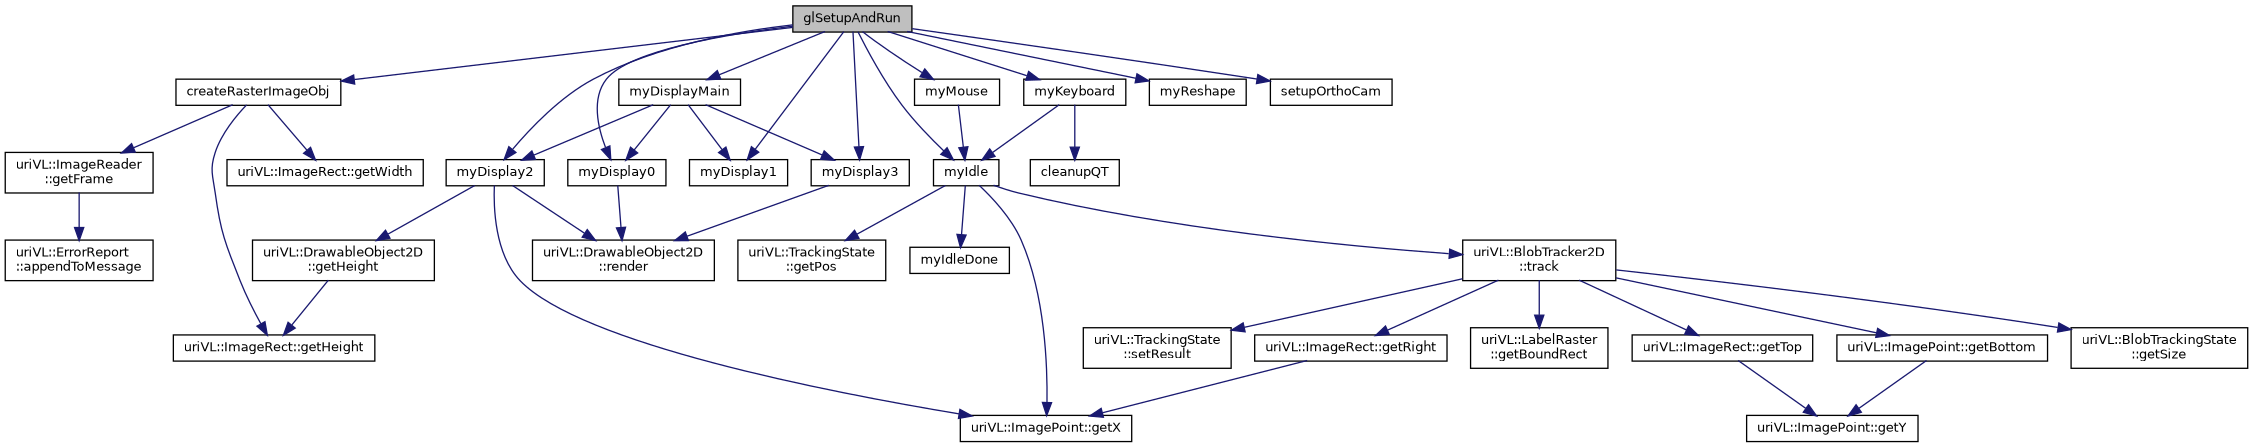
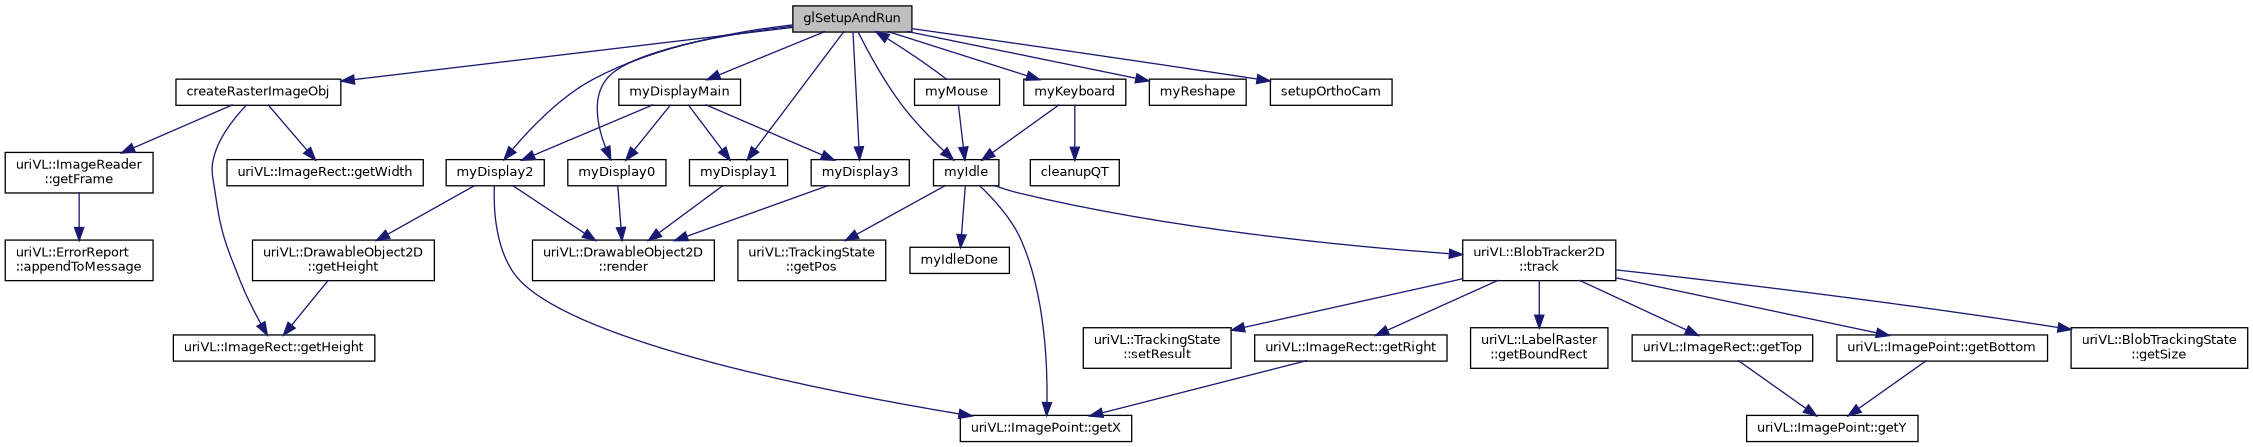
(892, 53) -> (918, 58)
none -> (691, 209)
